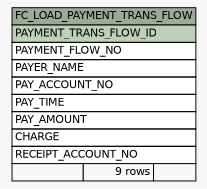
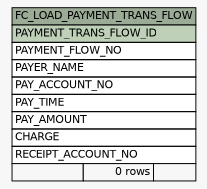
(133, 172) -> (133, 172)
